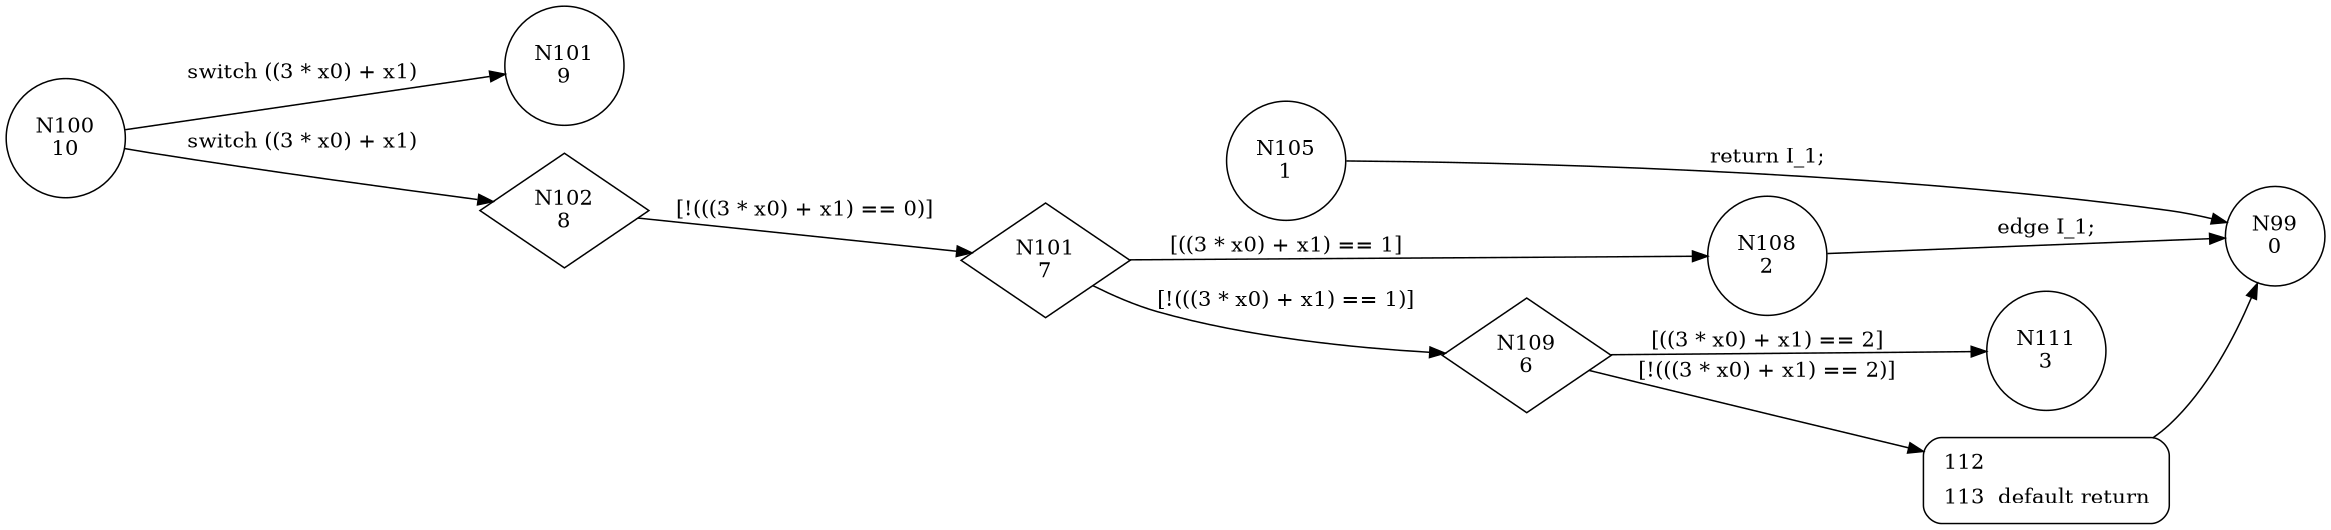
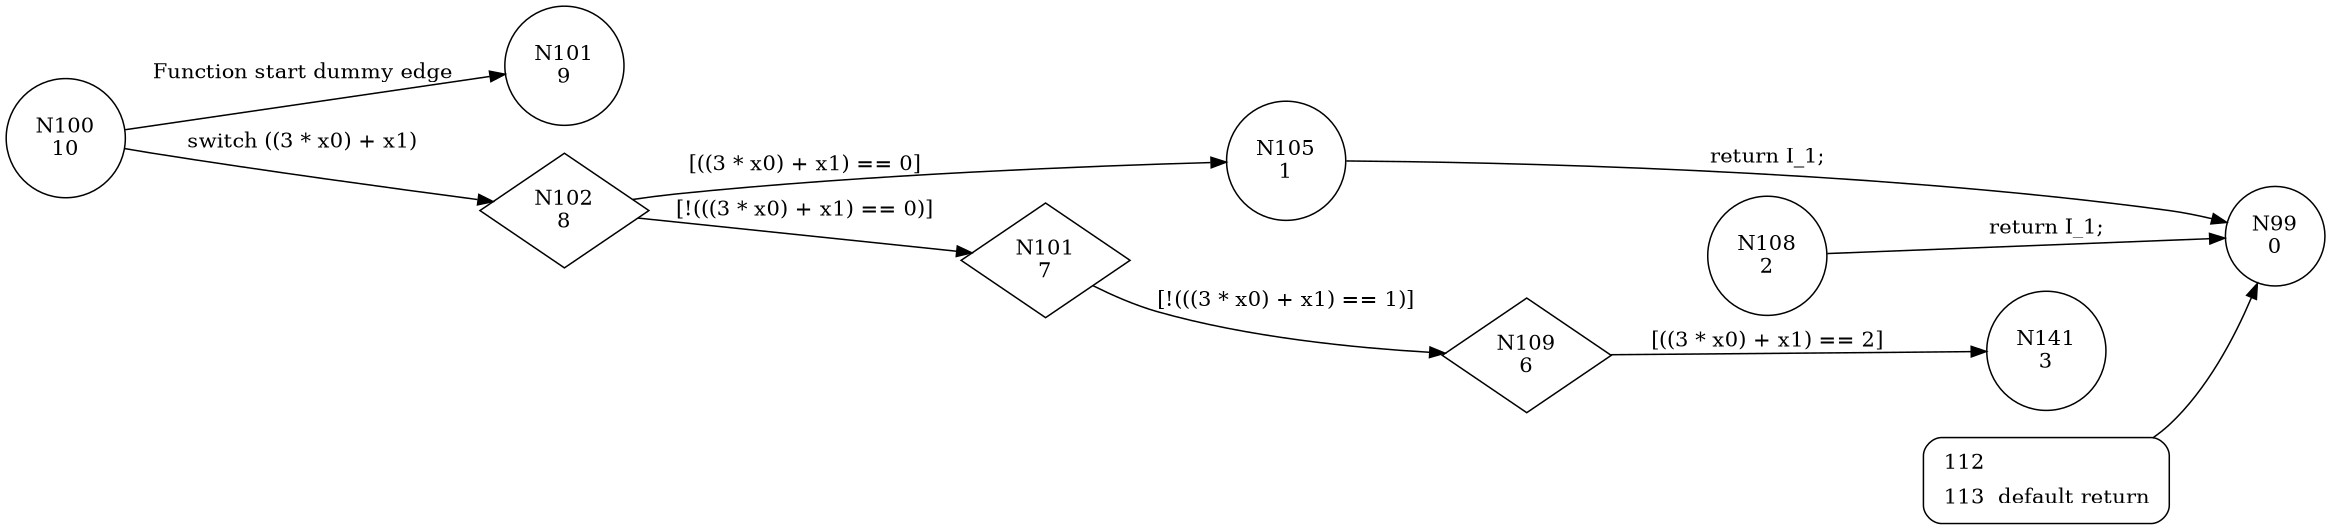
(303, 73) -> (303, 73)
none -> (921, 175)
(2046, 228) -> (2046, 228)
(1411, 258) -> none
(2046, 351) -> (2046, 351)
(1749, 409) -> none
